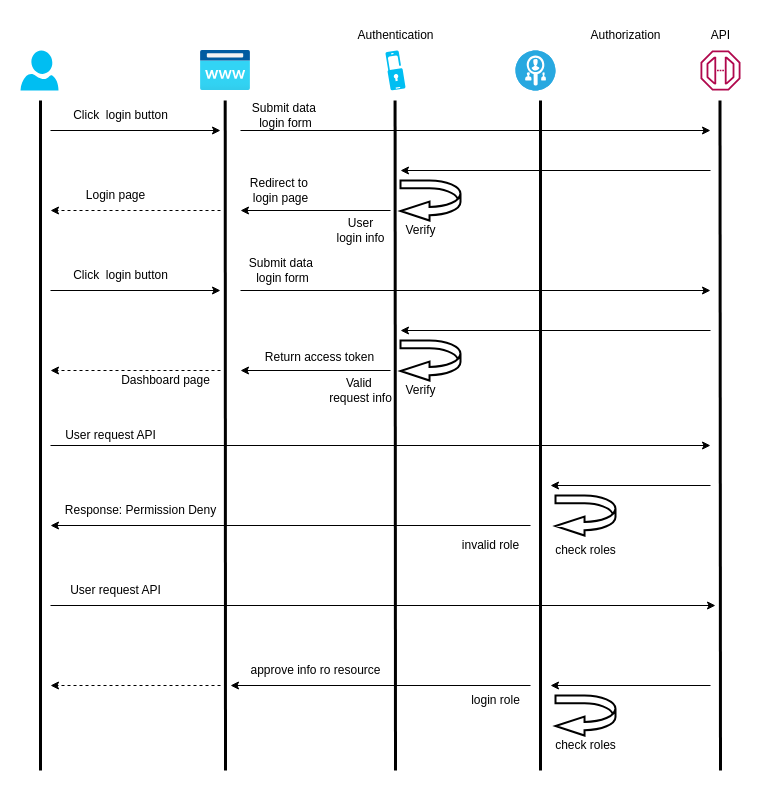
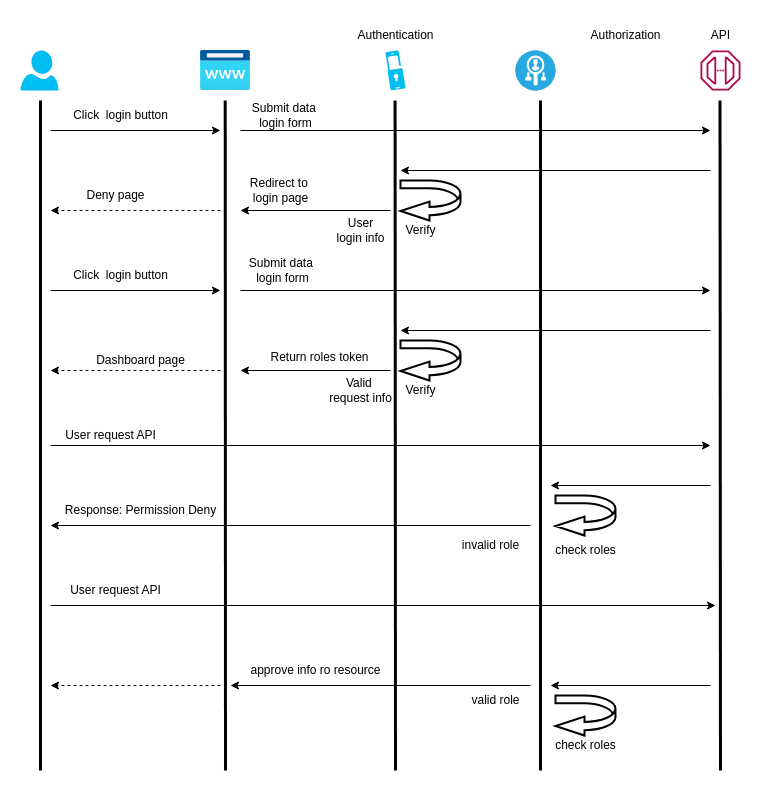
(116, 196) -> (116, 196)
(320, 358) -> (320, 358)
(166, 381) -> (141, 361)
(496, 701) -> (496, 701)
